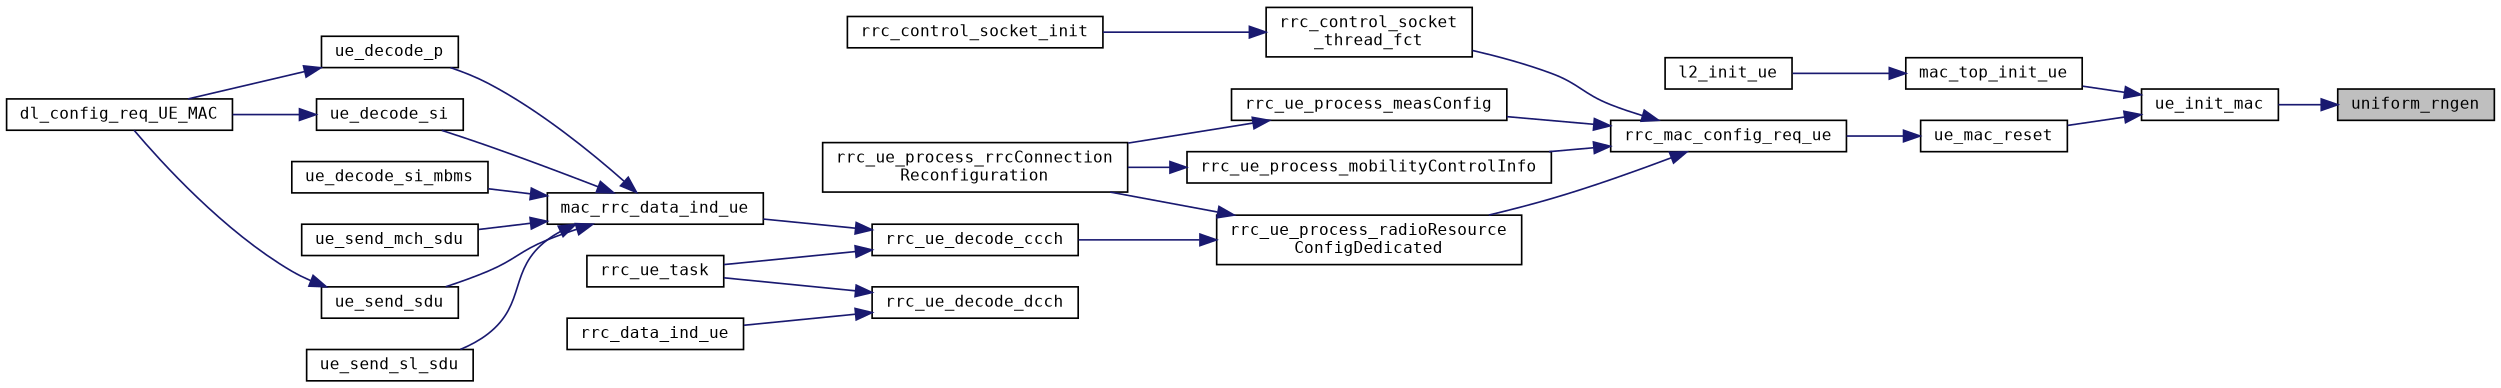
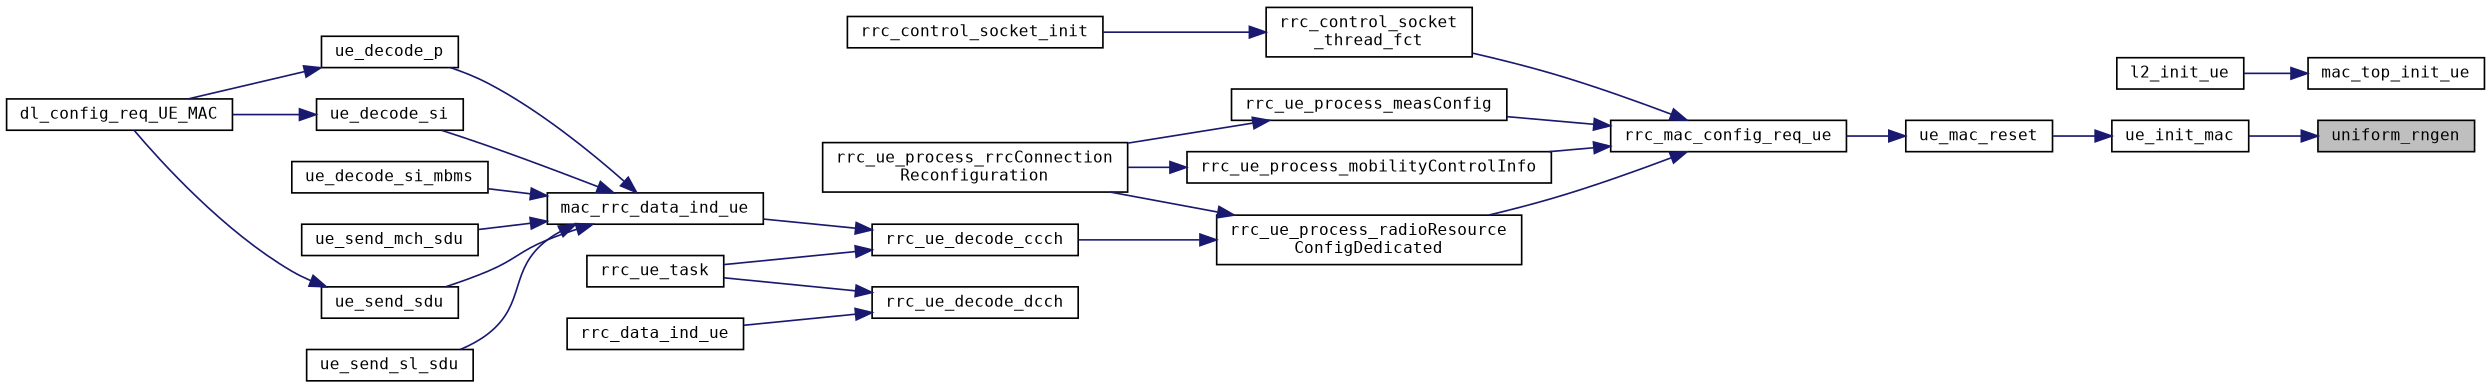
(2104, 89) -> none
